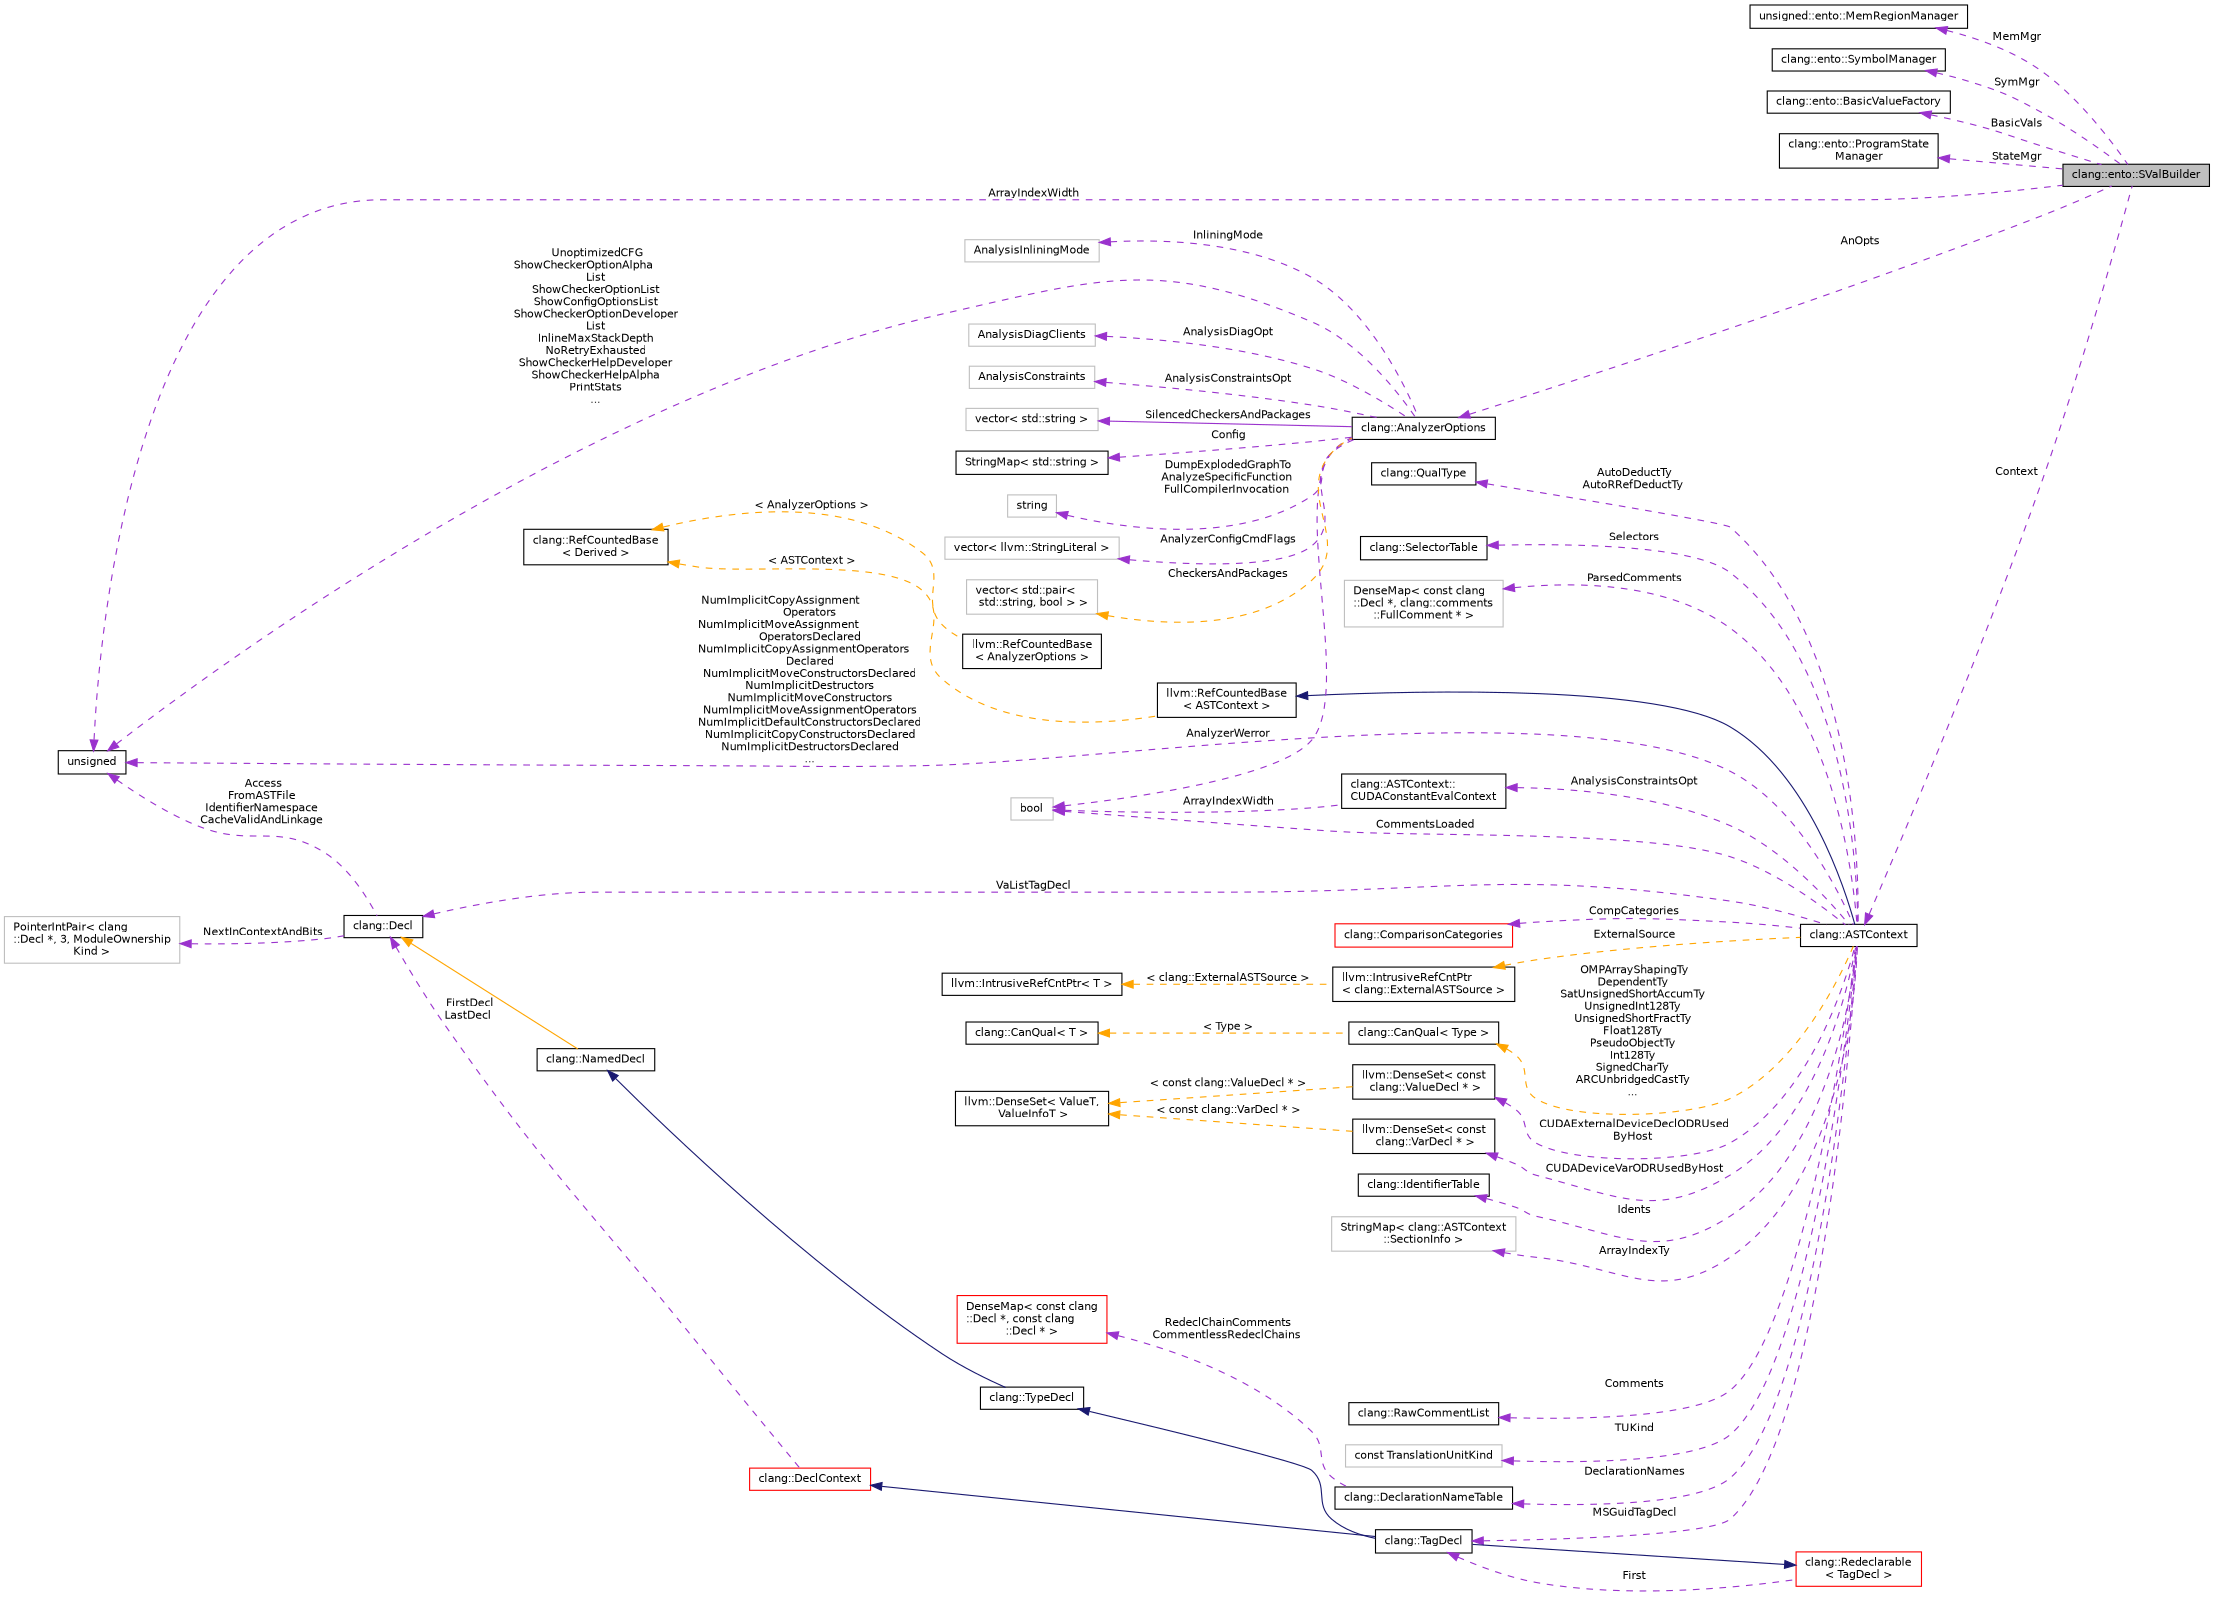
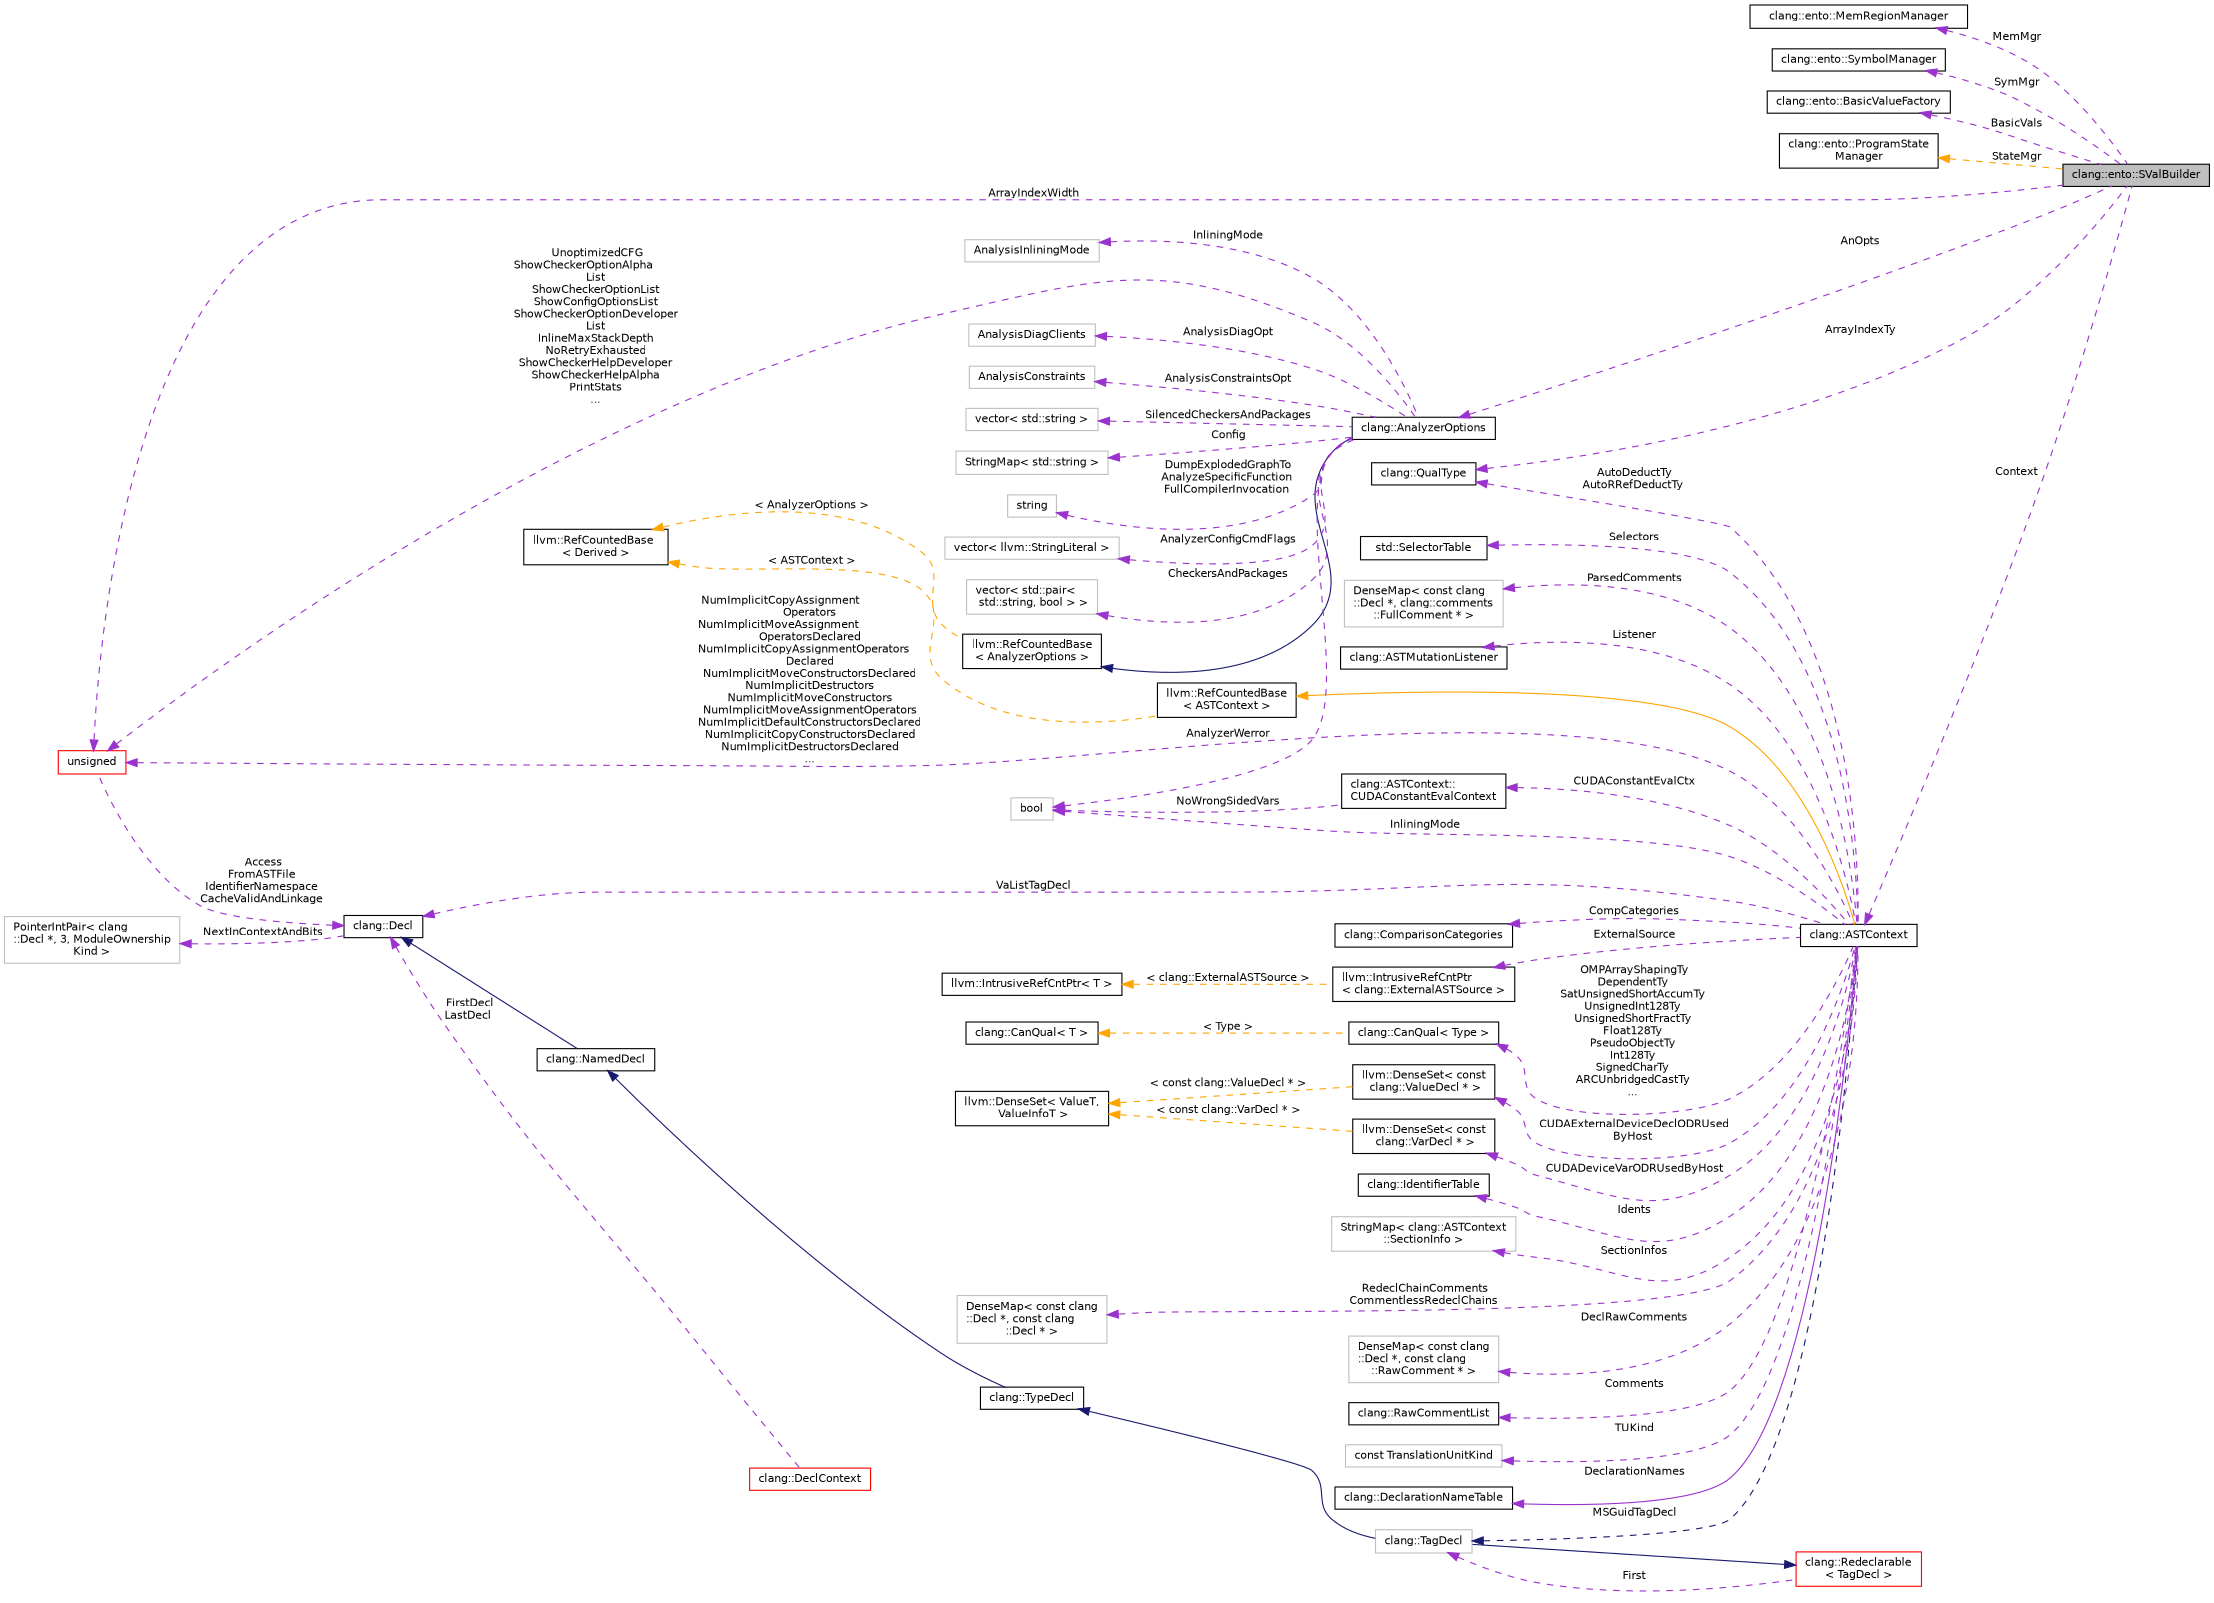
(1859, 17) -> (1859, 17)
(2006, 164) -> (2006, 164)
none -> (1839, 393)
(1231, 424) -> (1231, 424)
(1032, 463) -> (1032, 463)
(596, 547) -> (596, 547)
(1424, 548) -> (1424, 548)
(1290, 596) -> (1290, 596)
none -> (1311, 626)
none -> (1424, 658)
(1640, 702) -> (1640, 702)
(92, 762) -> (92, 762)
(1633, 782) -> (1633, 782)
(1227, 802) -> (1227, 802)
(1424, 825) -> (1424, 825)
(257, 836) -> (186, 896)
(1424, 935) -> (1424, 935)
(1652, 947) -> (1652, 947)
(494, 996) -> (494, 996)
(1702, 1107) -> (1702, 1107)
(1633, 1251) -> (1633, 1251)
(1032, 1319) -> (1032, 1319)
(1799, 1323) -> (1799, 1323)
none -> (1424, 1359)
(1799, 1363) -> (1799, 1363)
(1252, 1388) -> (1610, 1302)
(1129, 1511) -> none
(1424, 1541) -> (1424, 1541)
